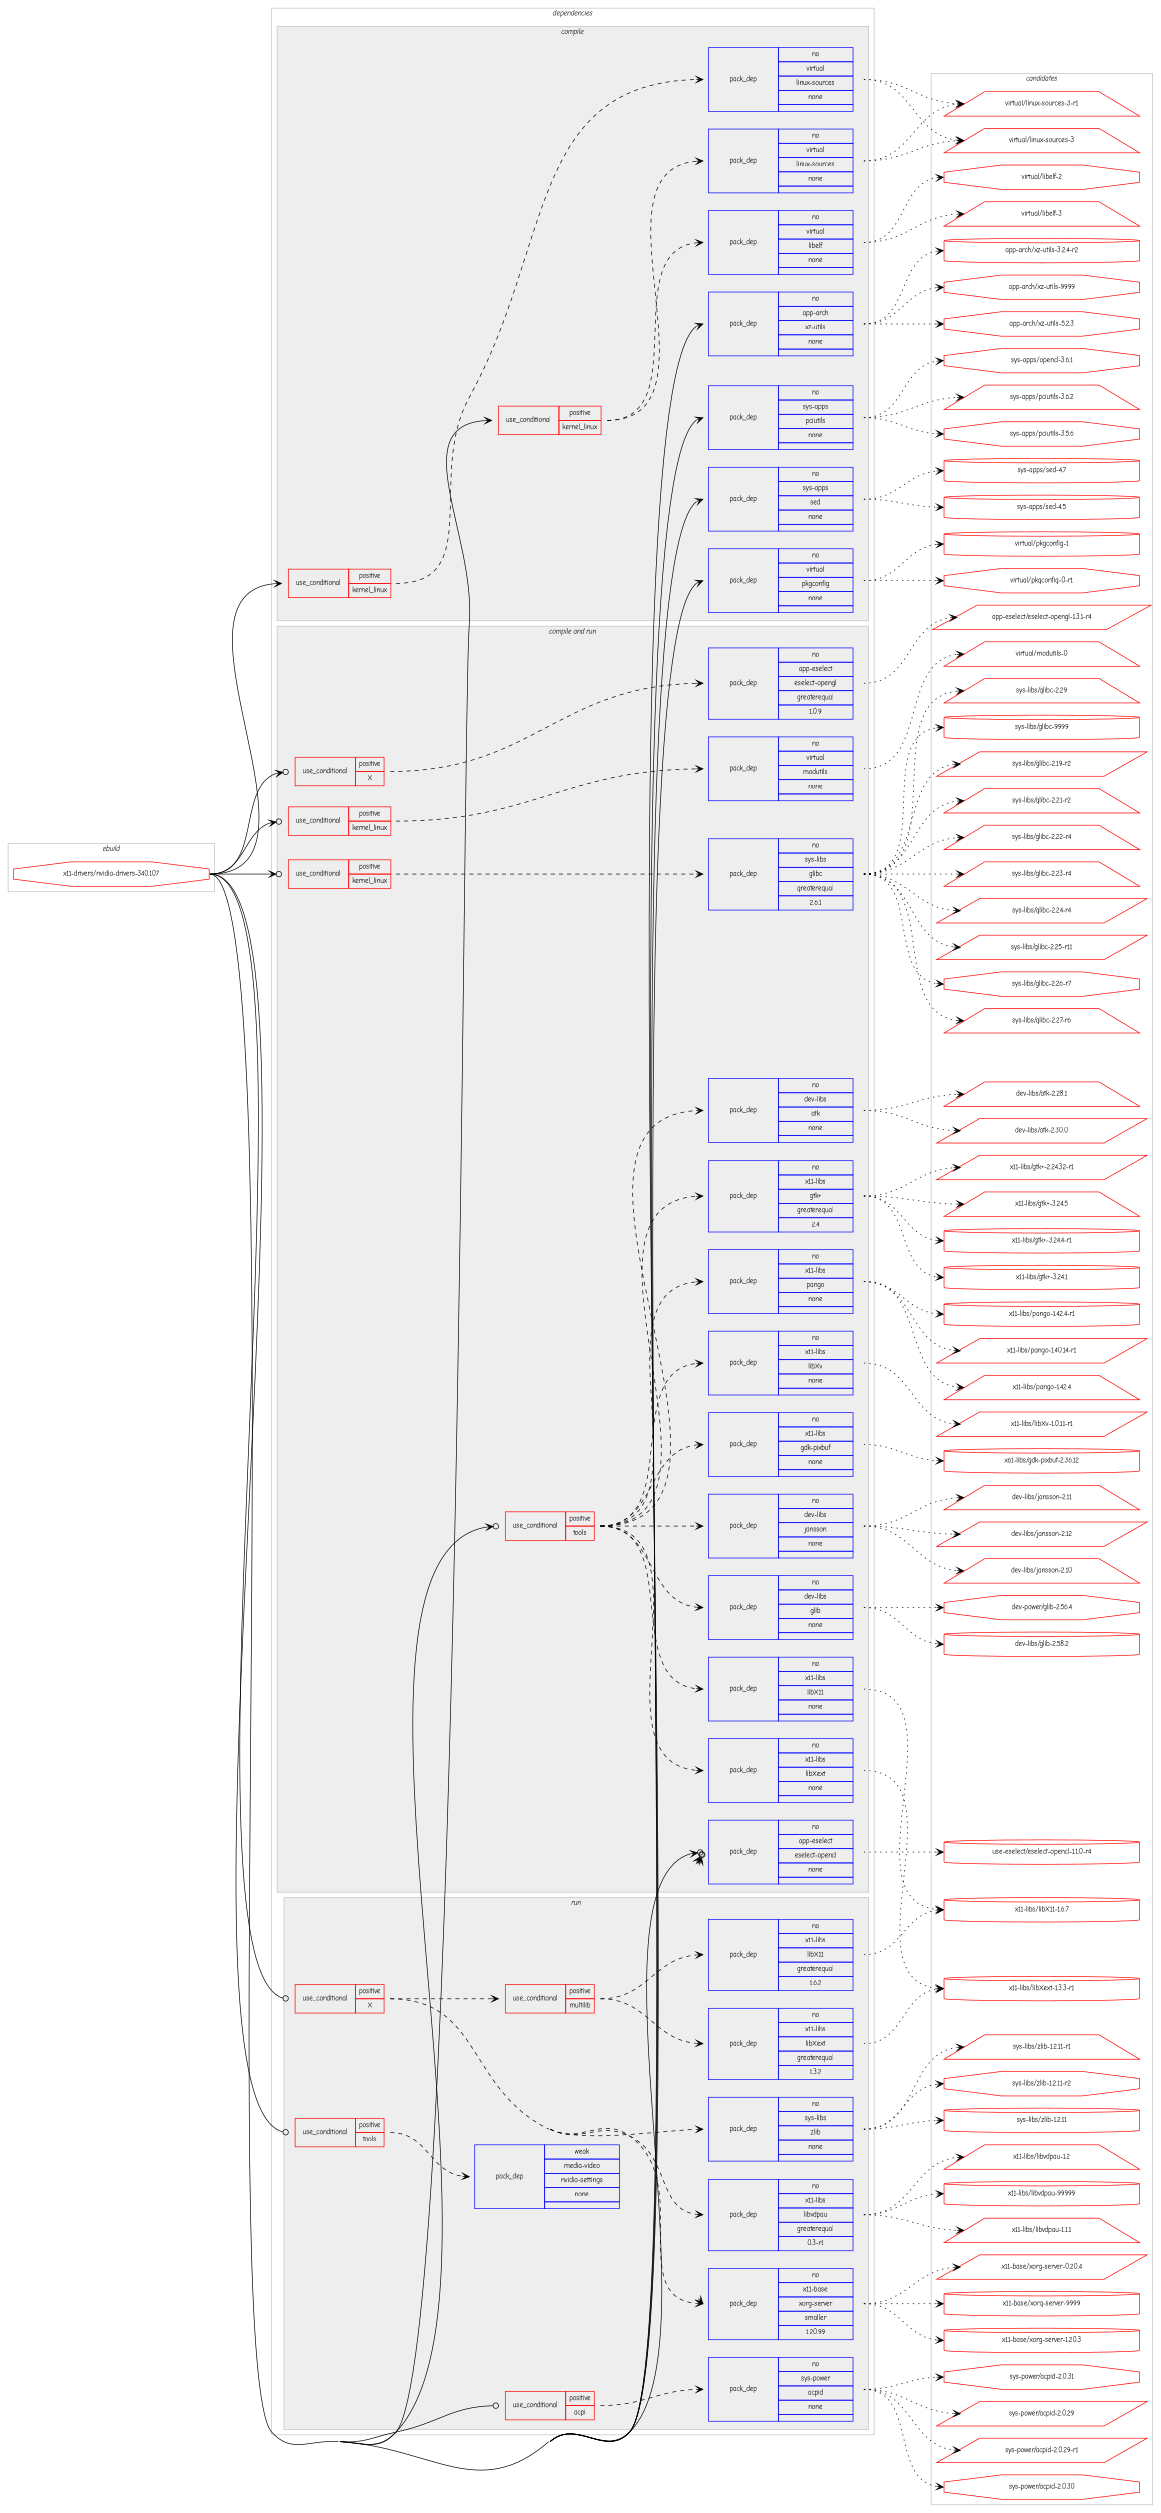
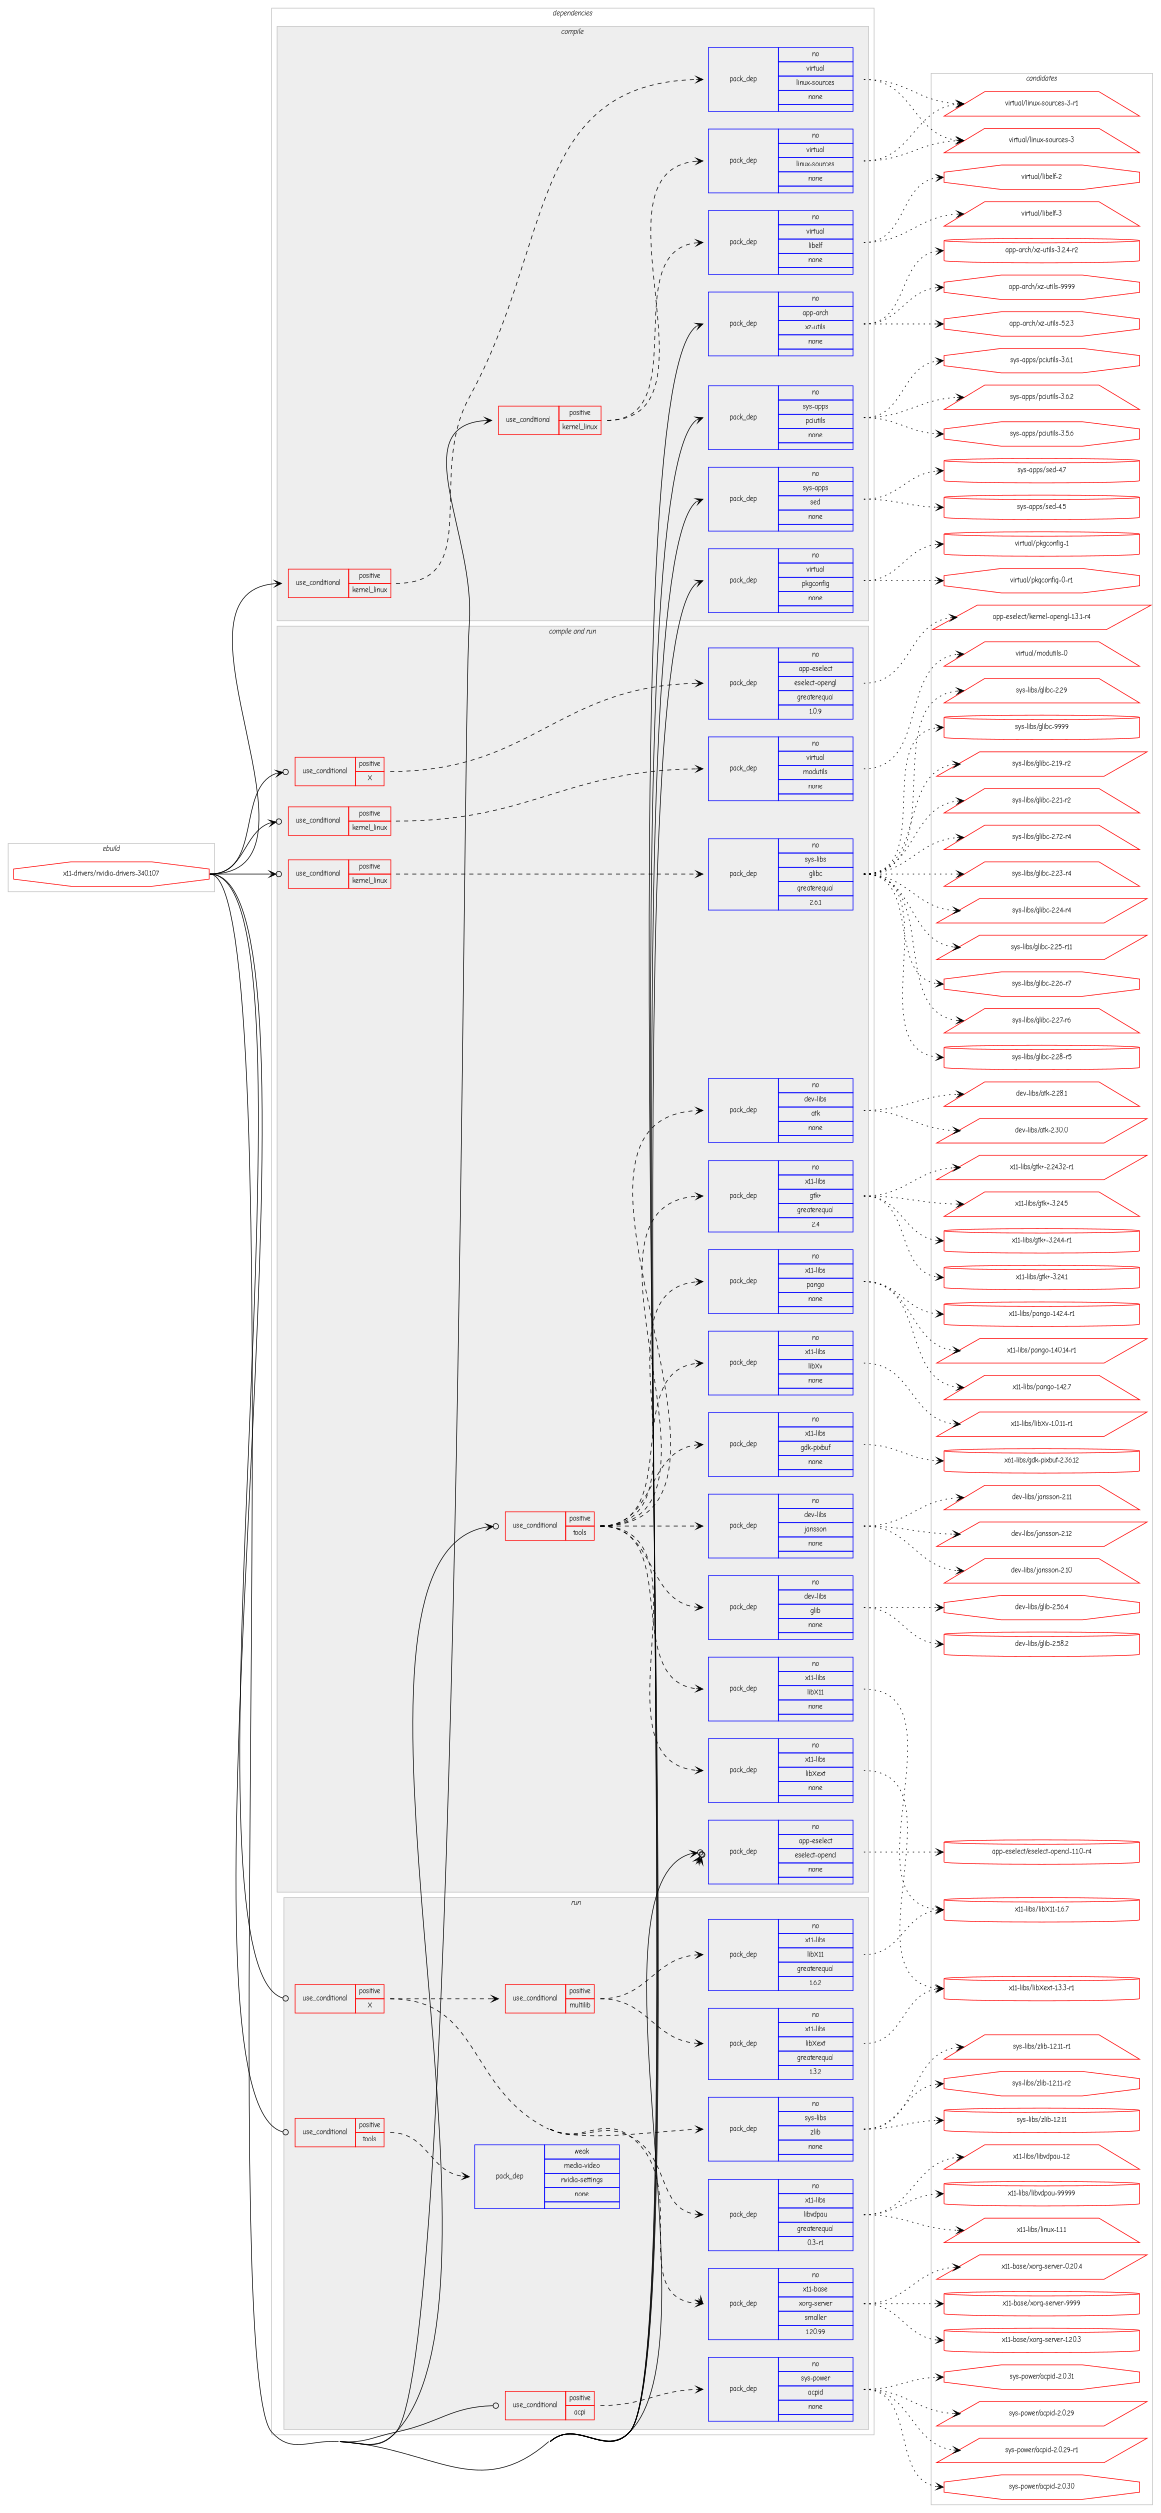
(1042, 361) -> (1042, 361)
(1042, 617) -> (1042, 617)
(1042, 837) -> (1042, 837)
none -> (1042, 1057)
(1042, 1388) -> (1042, 1388)
(1042, 1608) -> (1042, 1608)
(1042, 1852) -> (1042, 1852)
(1042, 2230) -> (1042, 2230)
